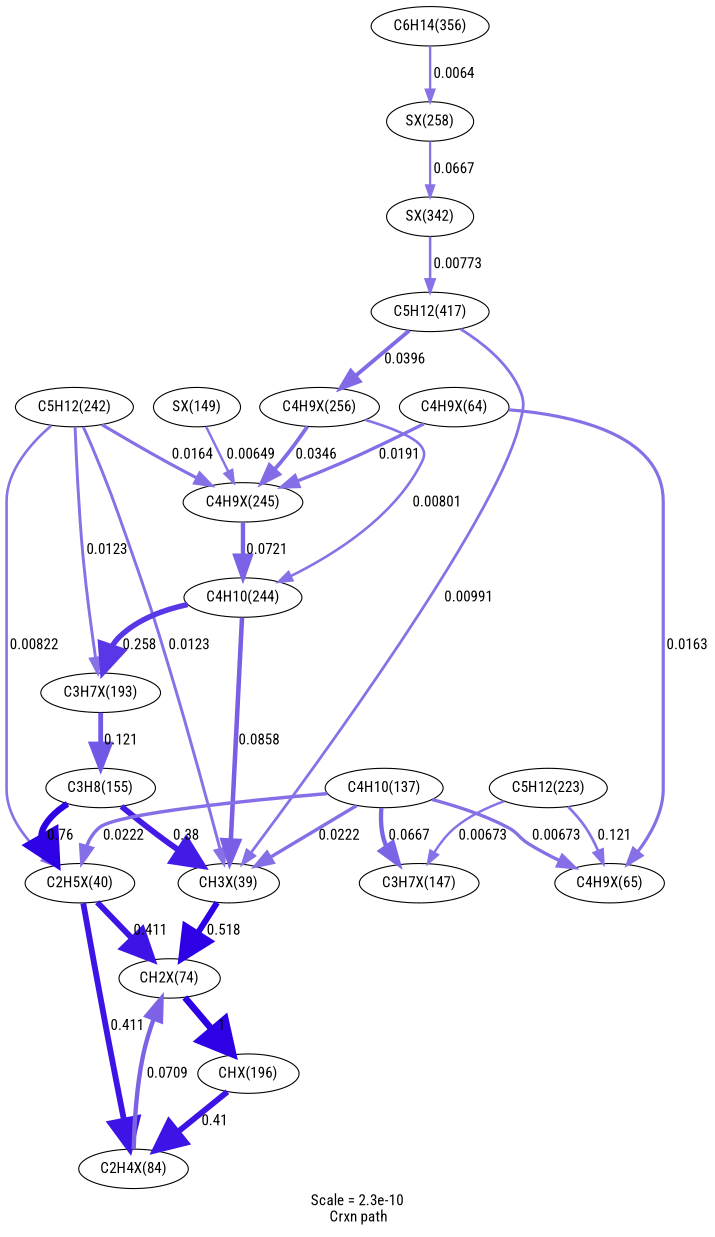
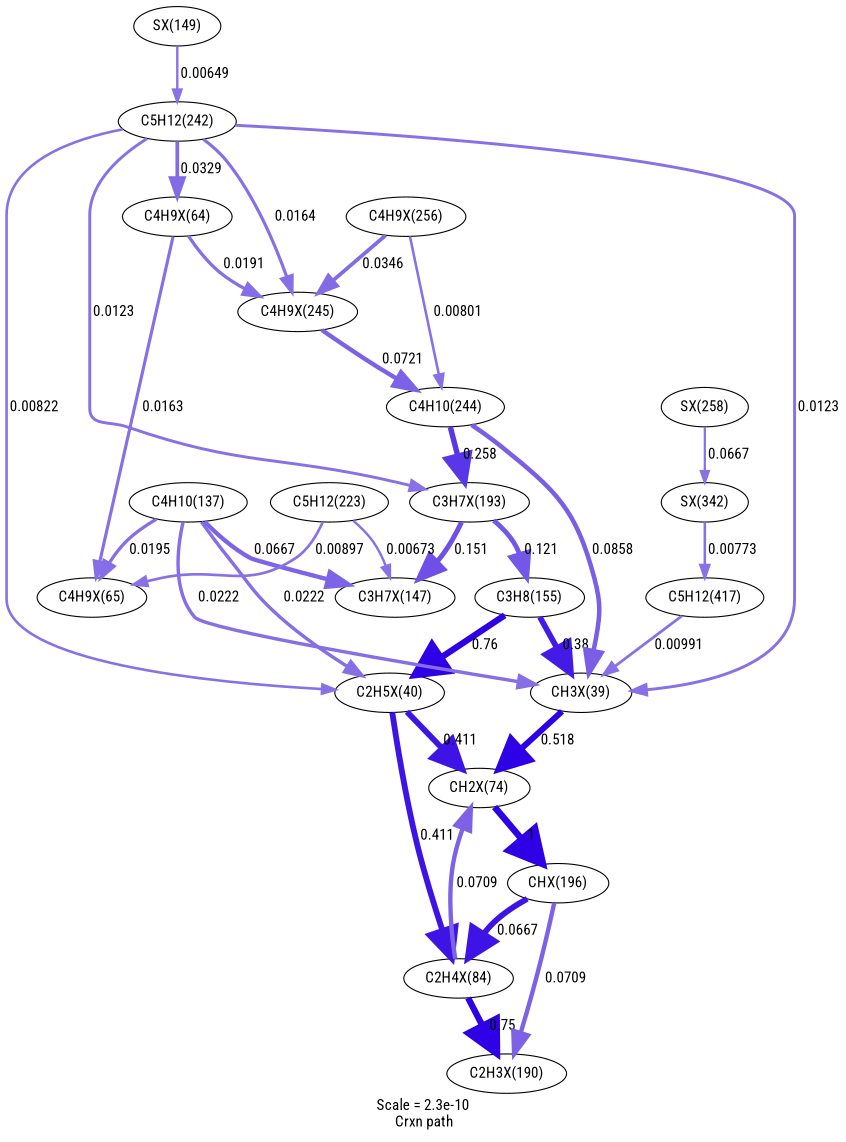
(430, 26) -> none
none -> (177, 160)
(382, 353) -> none
(217, 449) -> (177, 68)
none -> (451, 543)
(555, 836) -> (148, 550)
(613, 836) -> (338, 550)
none -> (507, 1074)
(213, 1121) -> (516, 931)
